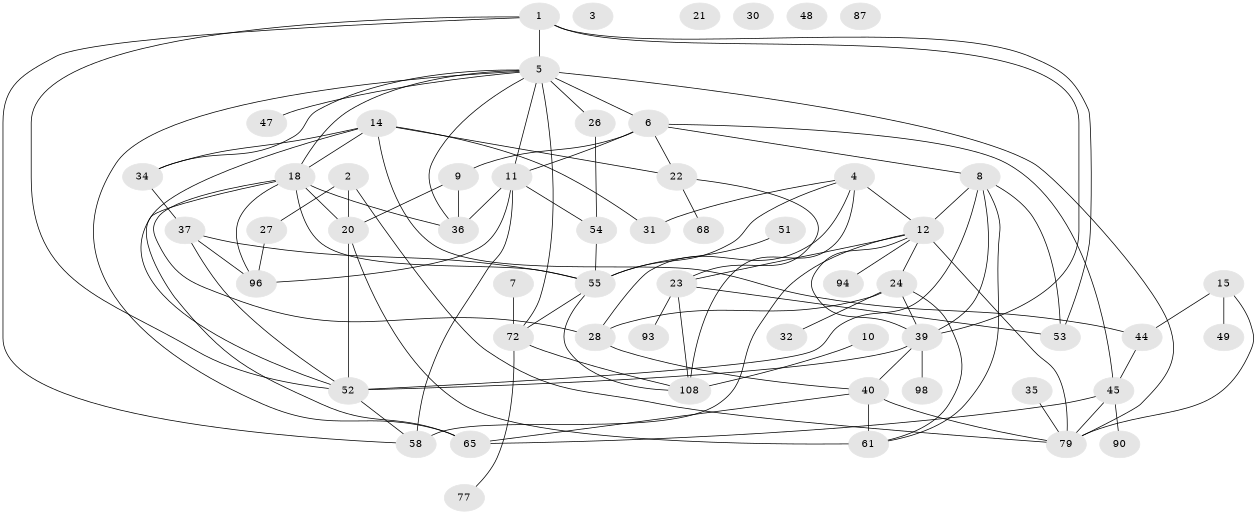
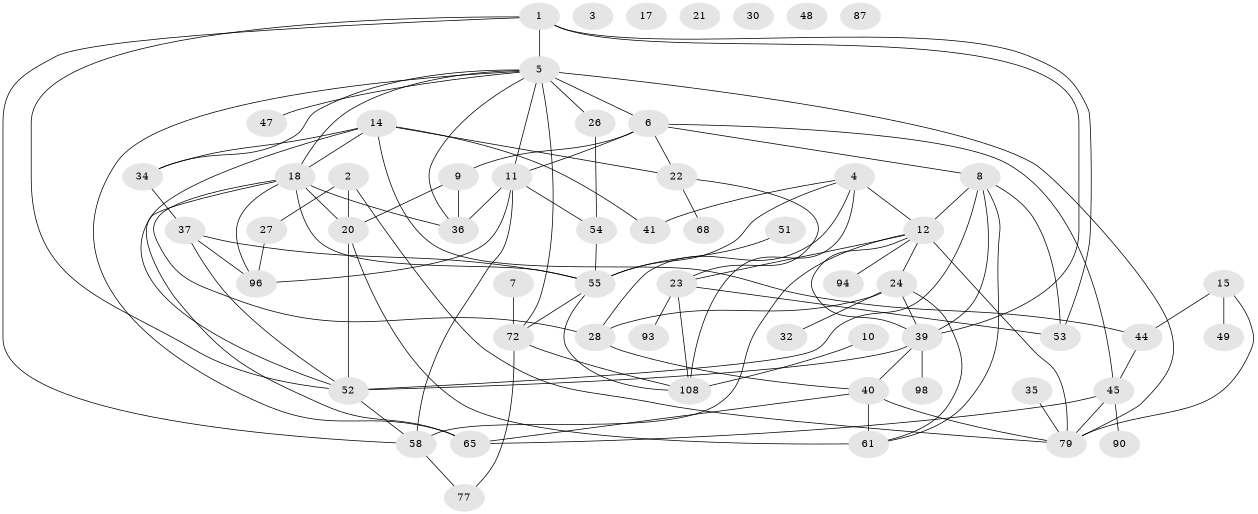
none -> (646, 16)
(650, 230) -> (650, 230)
none -> (440, 471)
